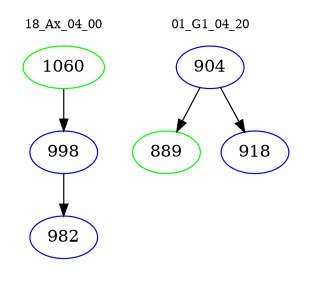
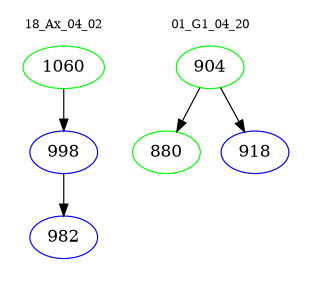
(64, 25) -> (64, 25)
(210, 67) -> (210, 67)
(166, 152) -> (166, 152)
